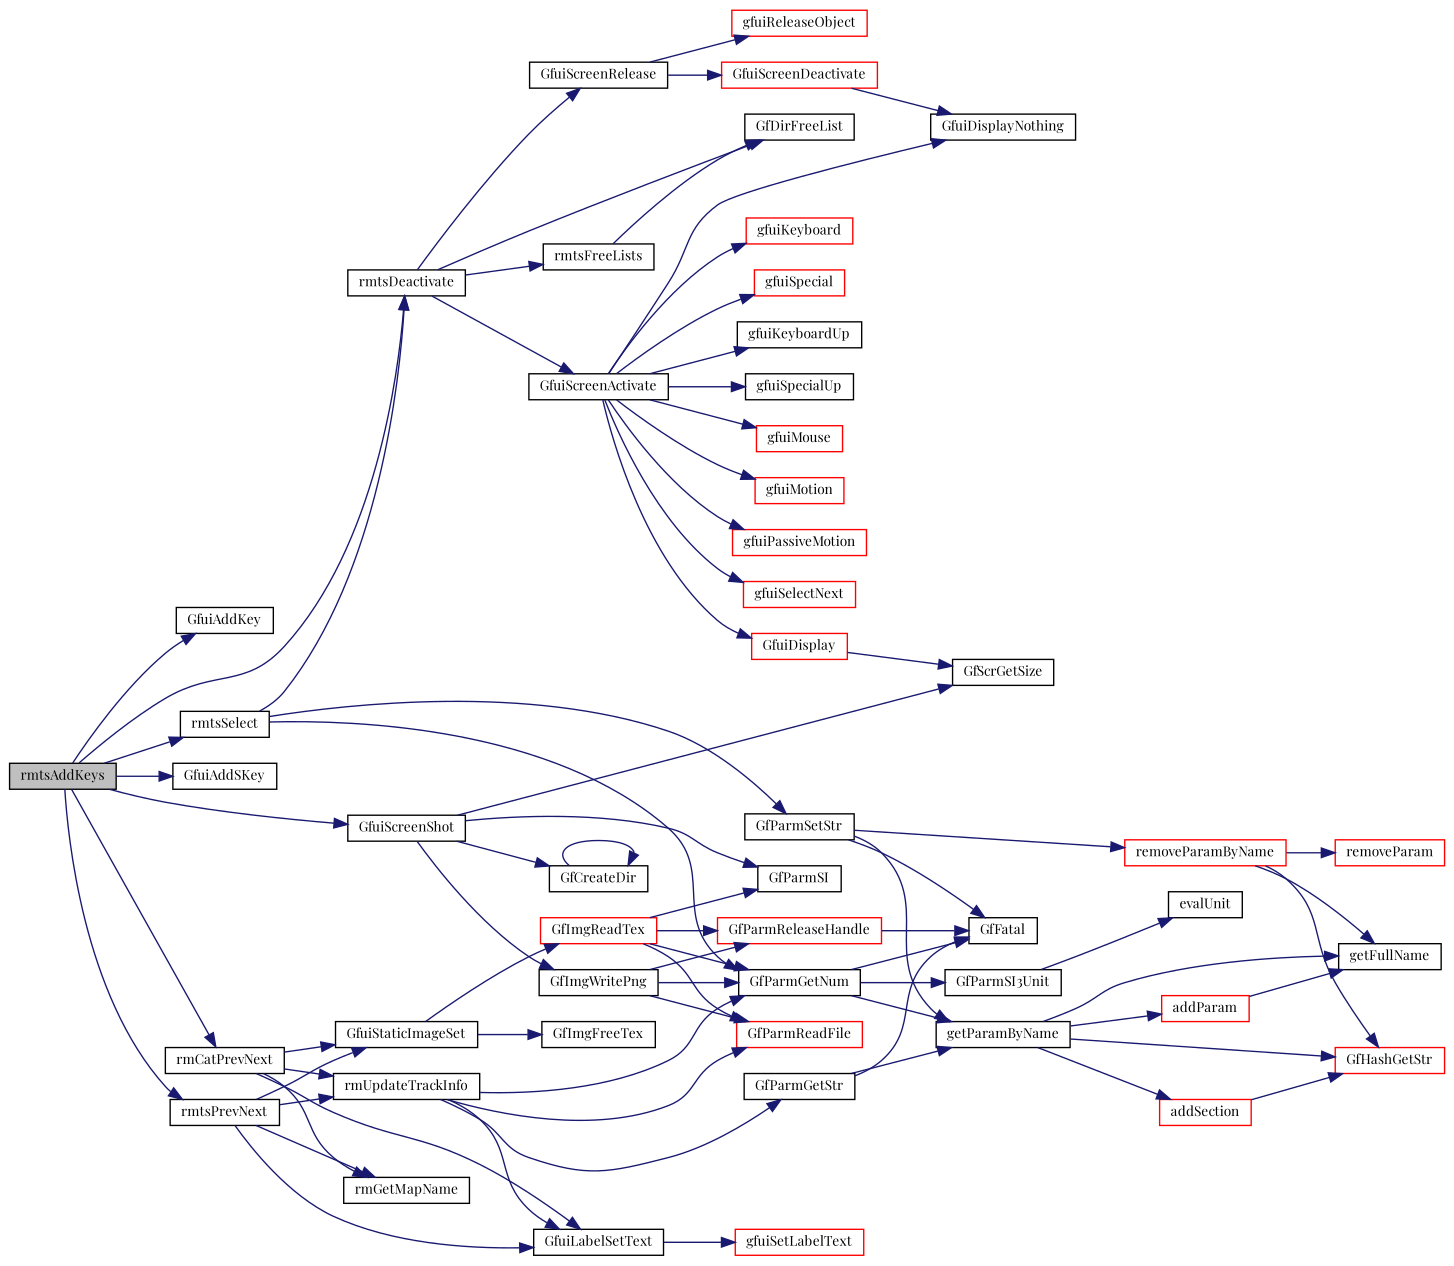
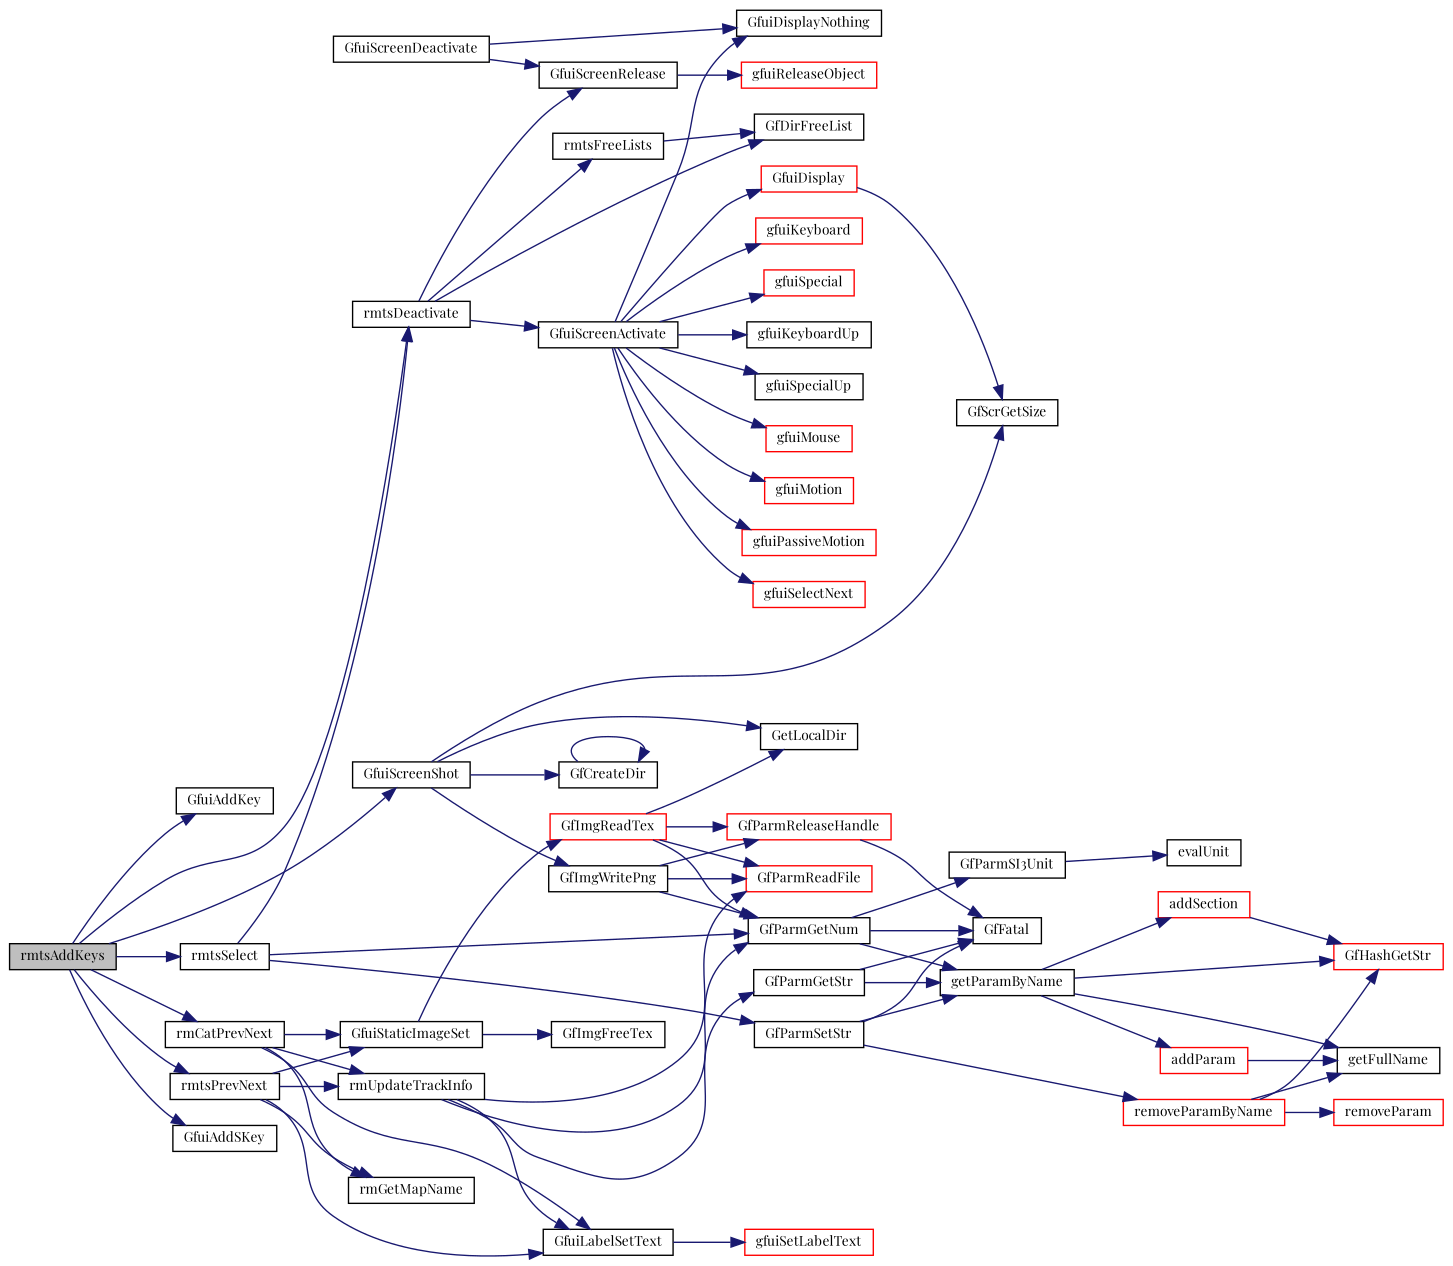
(688, 75) -> (507, 62)
(800, 75) -> (411, 49)
(800, 879) -> (809, 737)
